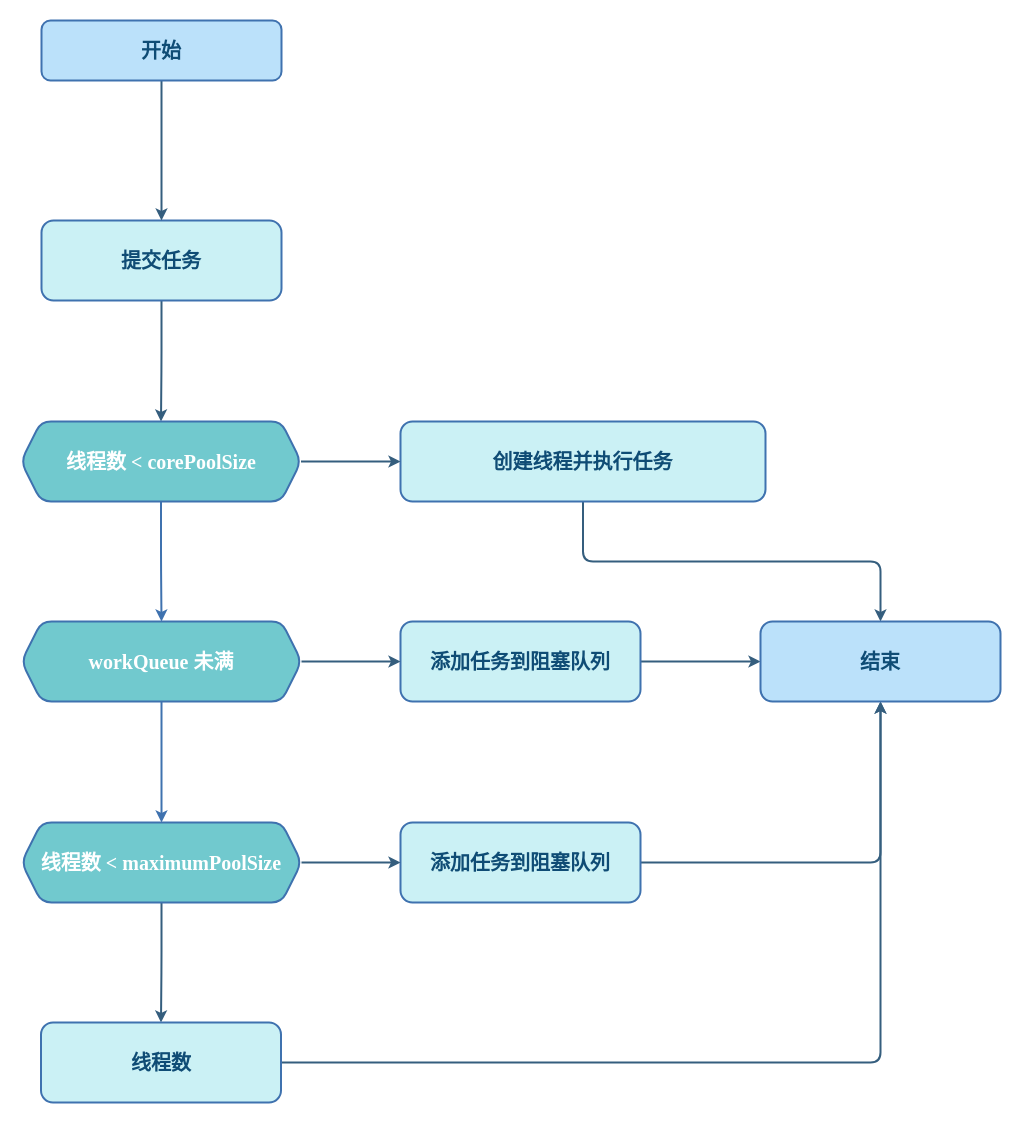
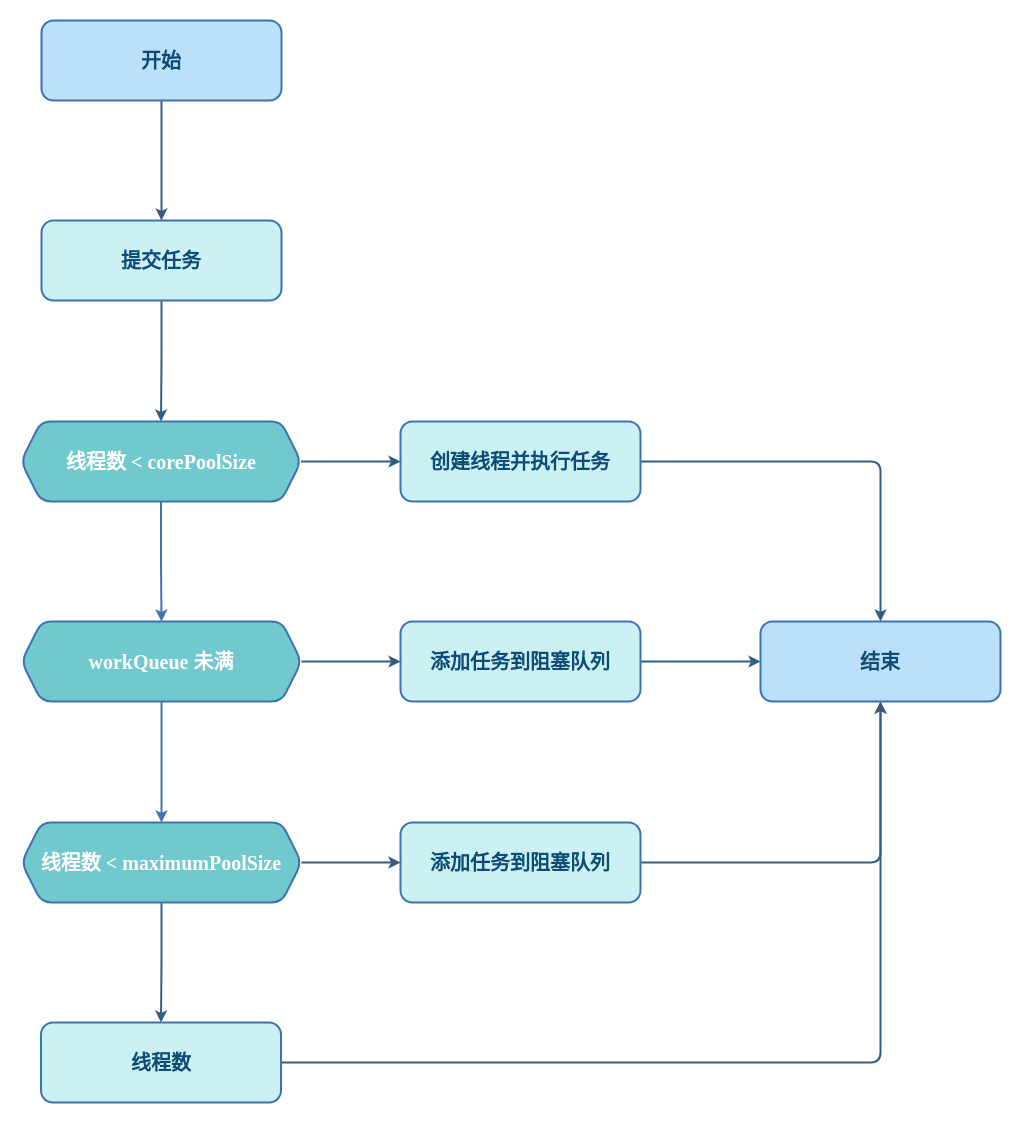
(162, 51) -> (162, 61)
(583, 462) -> (521, 462)
